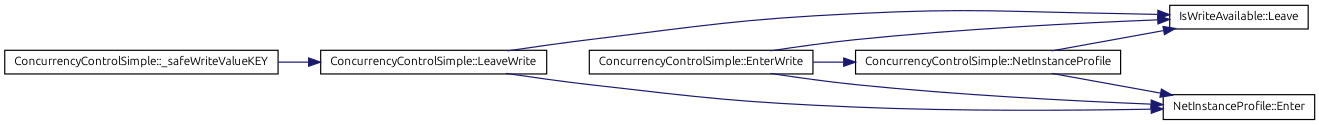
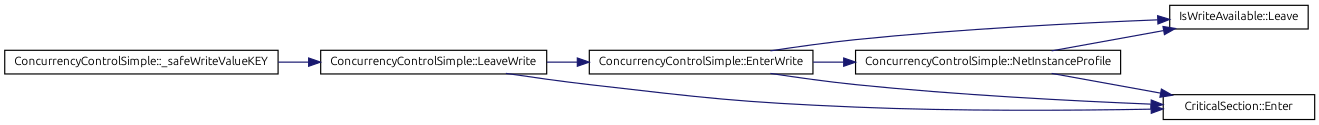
(831, 15) -> (562, 62)
(1239, 107) -> (1239, 107)
